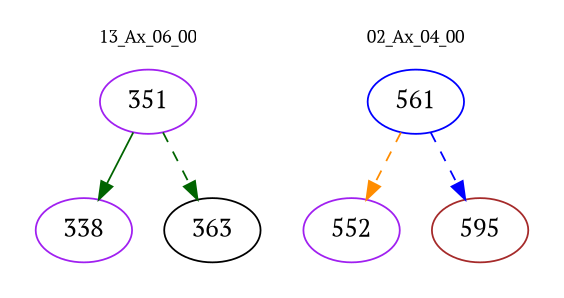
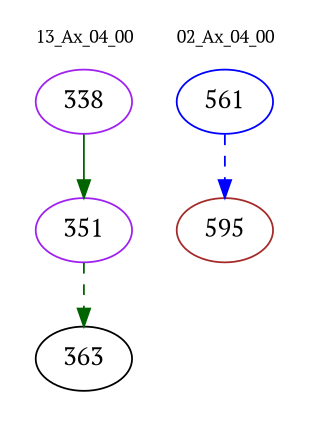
(148, 38) -> (85, 38)
(120, 158) -> (84, 157)
(352, 230) -> none
